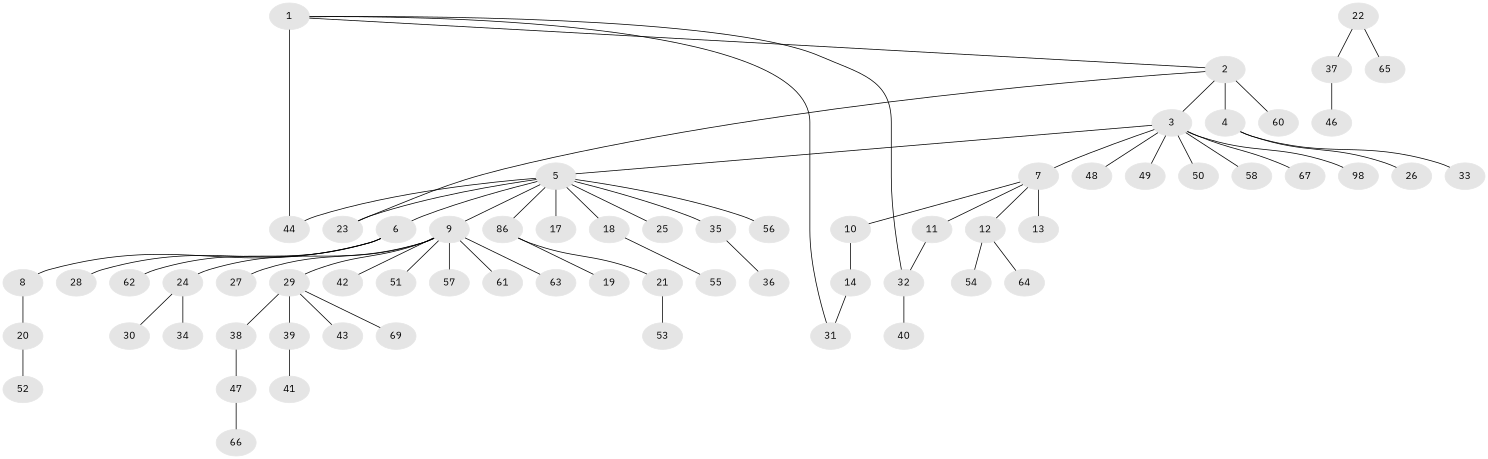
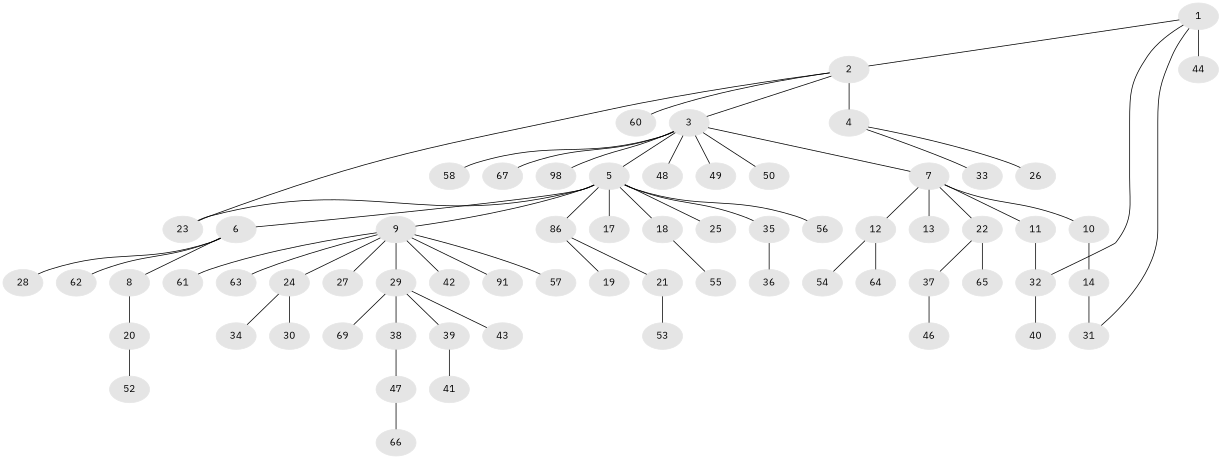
(413, 194) -> none
none -> (956, 203)
(396, 283) -> (503, 283)
